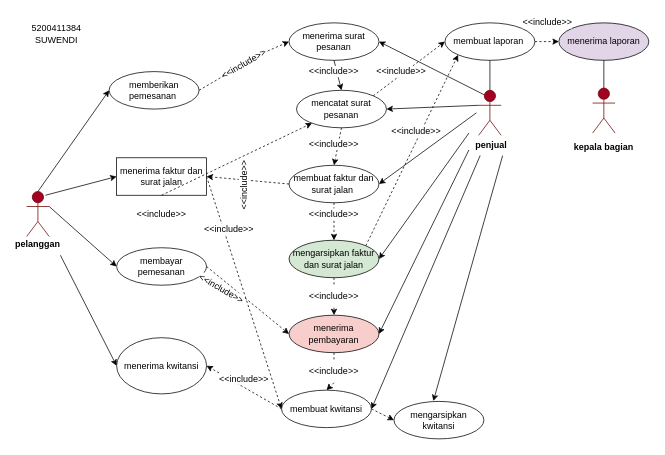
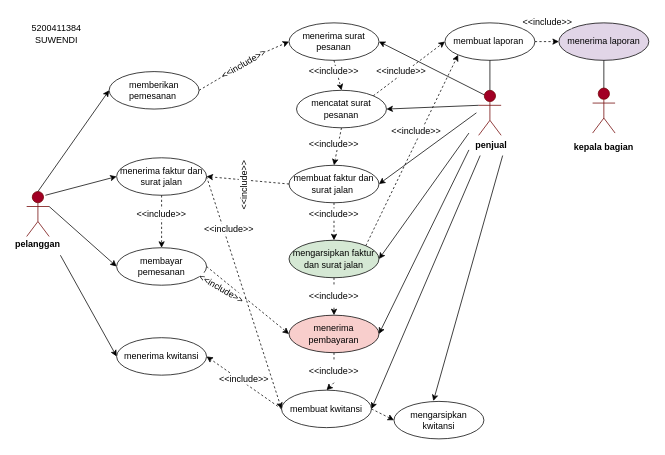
(339, 79) -> (339, 79)
(162, 177) -> (162, 177)
(197, 179) -> (162, 231)
(162, 366) -> (162, 357)
